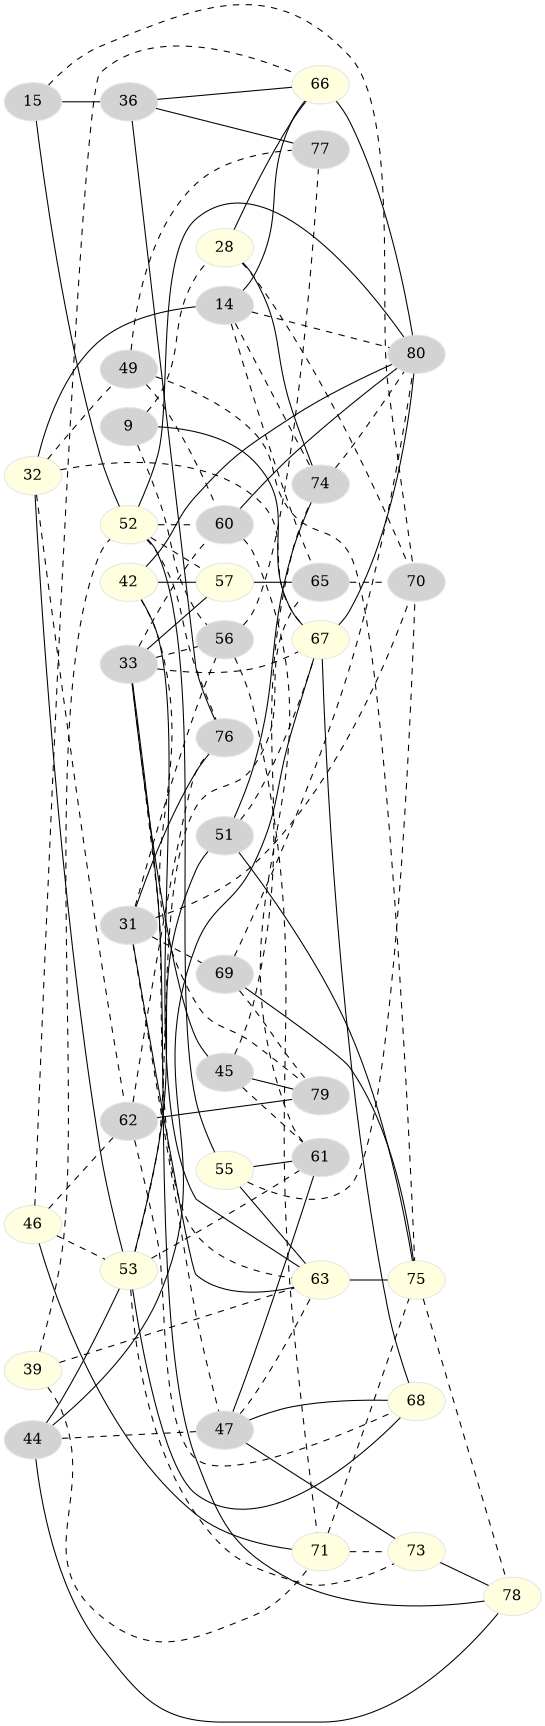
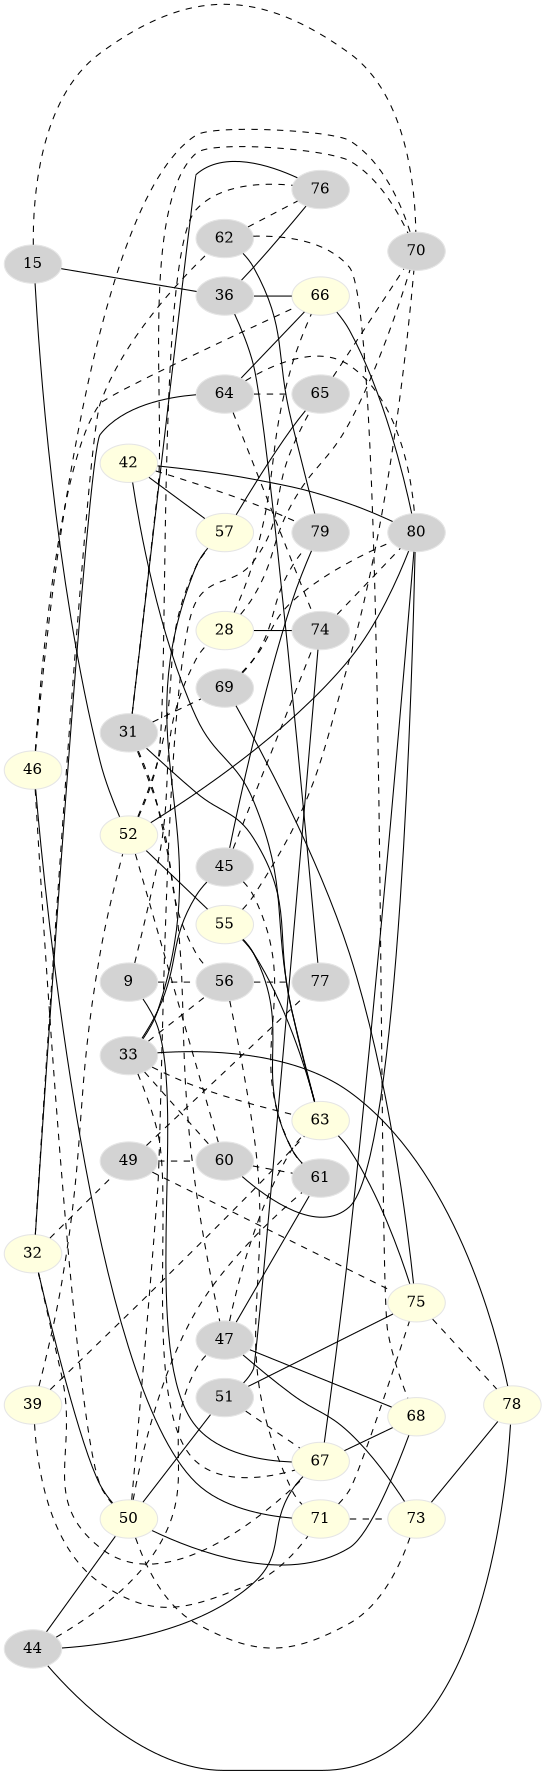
(267, 164) -> (277, 433)
(225, 305) -> (225, 394)
(81, 1173) -> (110, 301)
(129, 1270) -> (129, 1519)
